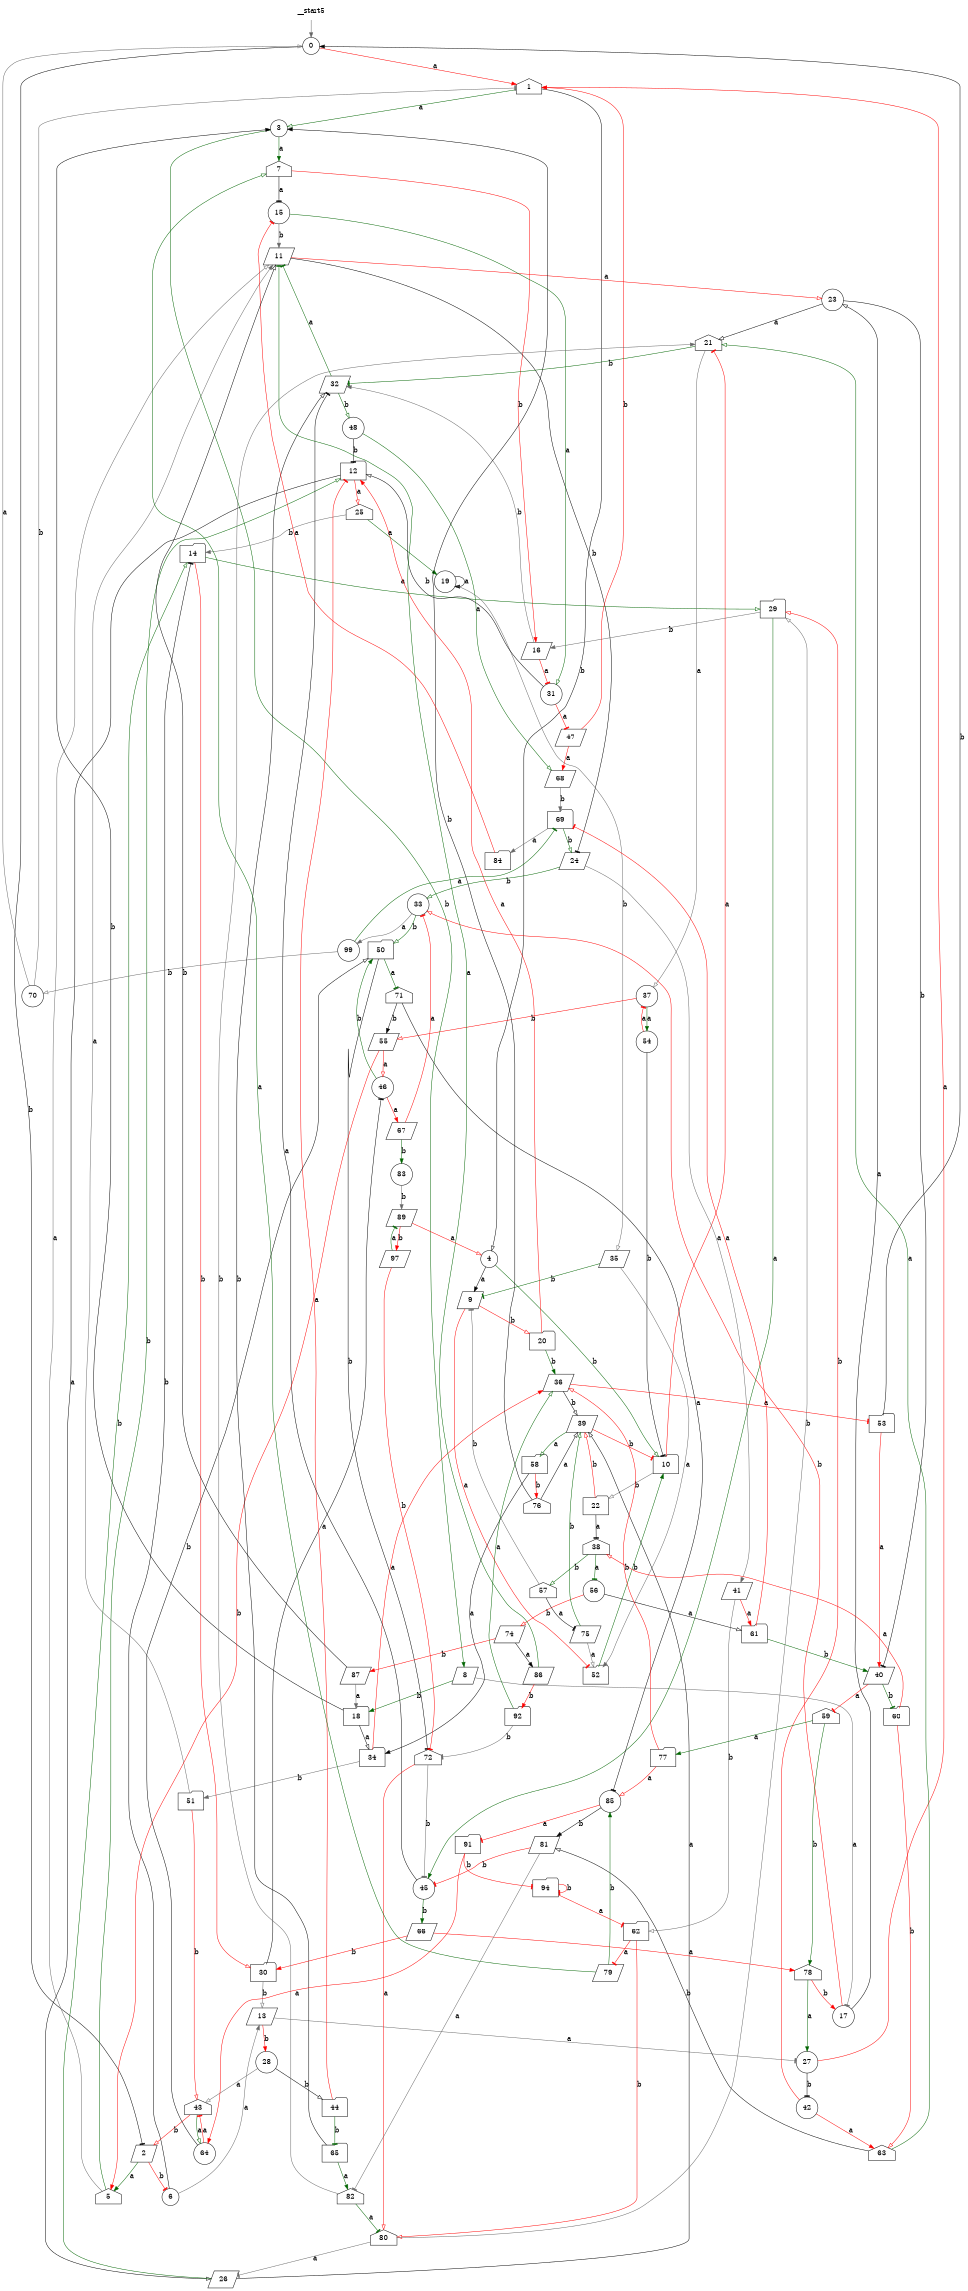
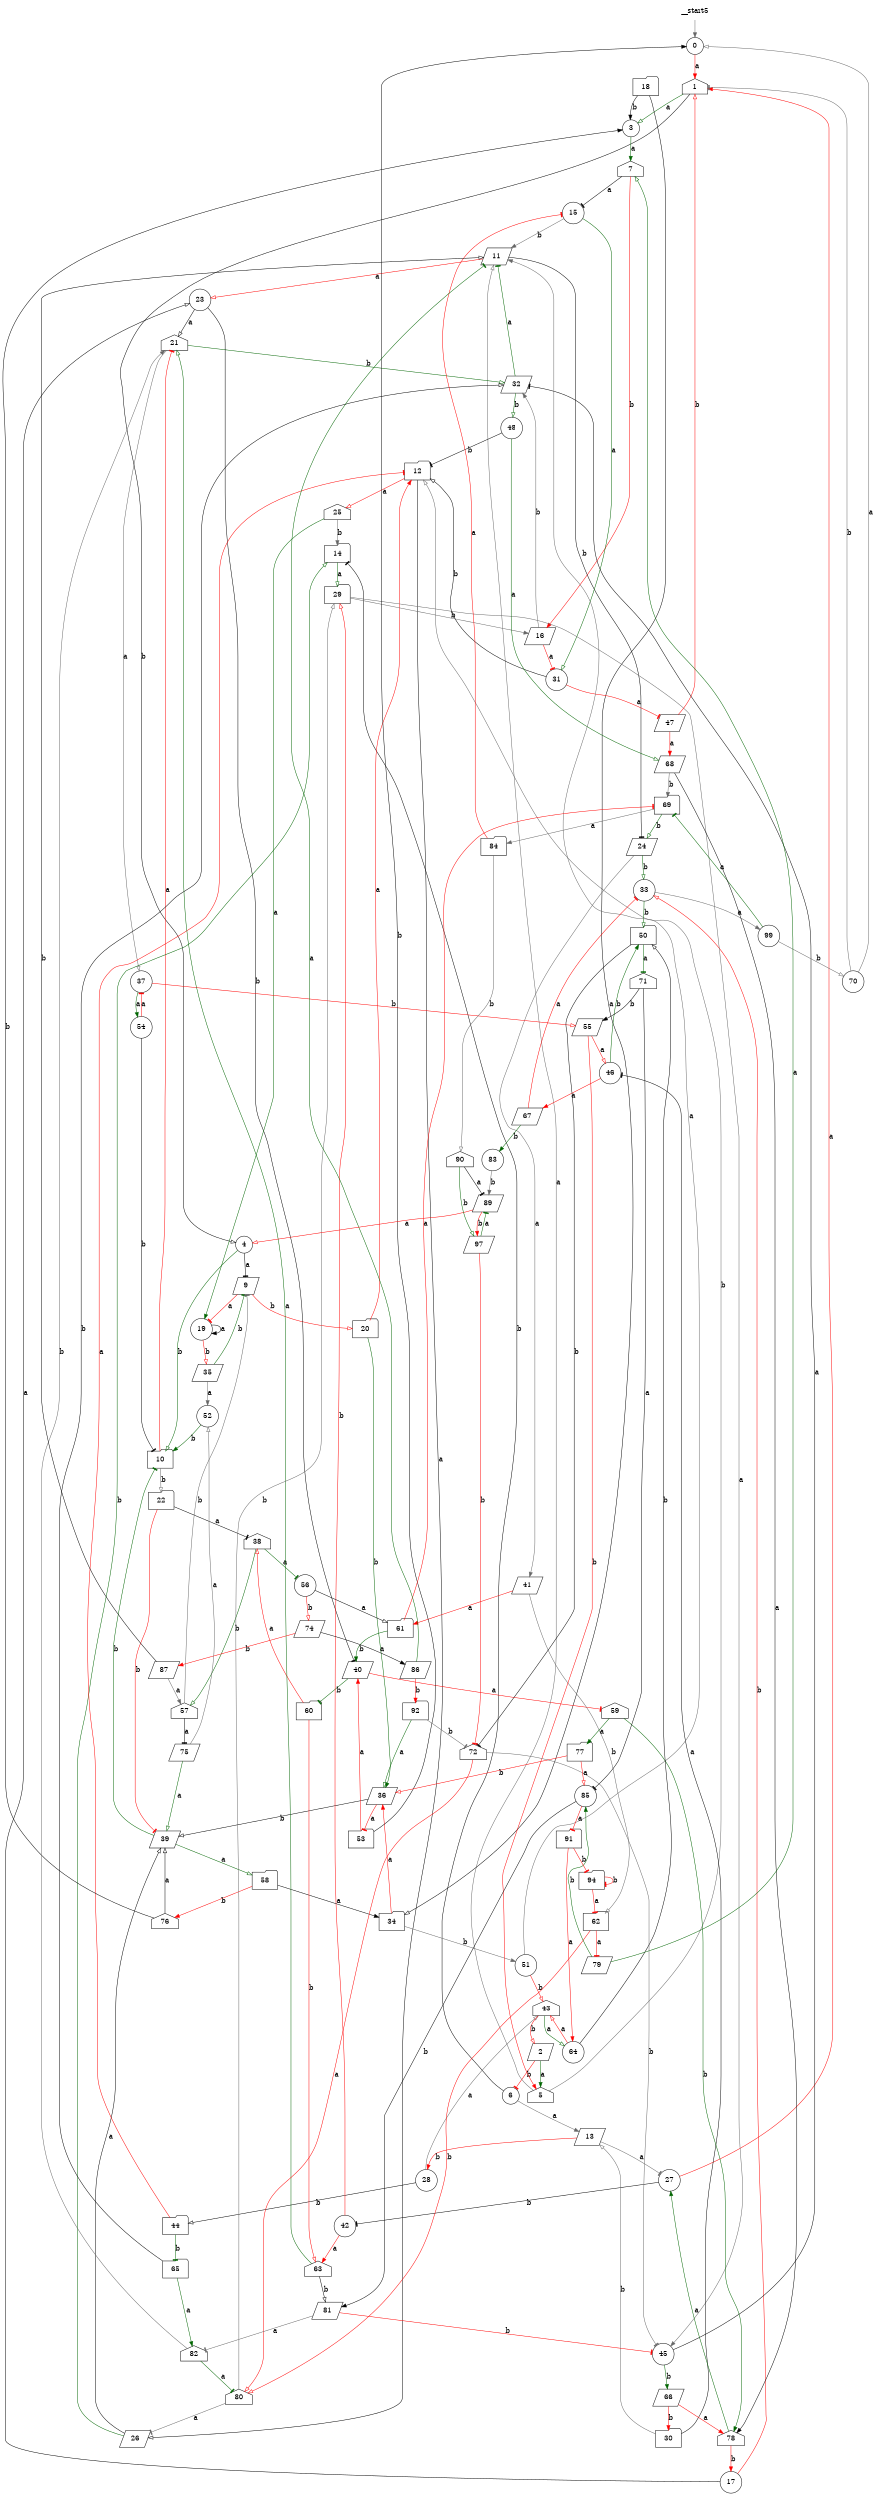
(523, 371) -> (344, 364)
(623, 868) -> (204, 1350)
(15, 990) -> none
none -> (460, 1160)
(201, 1271) -> none
(481, 1277) -> (245, 1264)
(147, 1280) -> (721, 1265)
(771, 1319) -> (739, 1352)
(622, 1443) -> (113, 1661)
(592, 1467) -> (135, 1671)
(470, 1506) -> (224, 1307)
(572, 1527) -> (179, 1796)
none -> (775, 1598)
(465, 1676) -> none
(596, 1676) -> (208, 1416)
(356, 1694) -> (174, 1689)
(191, 1801) -> (526, 1965)
(202, 2130) -> (560, 2031)
